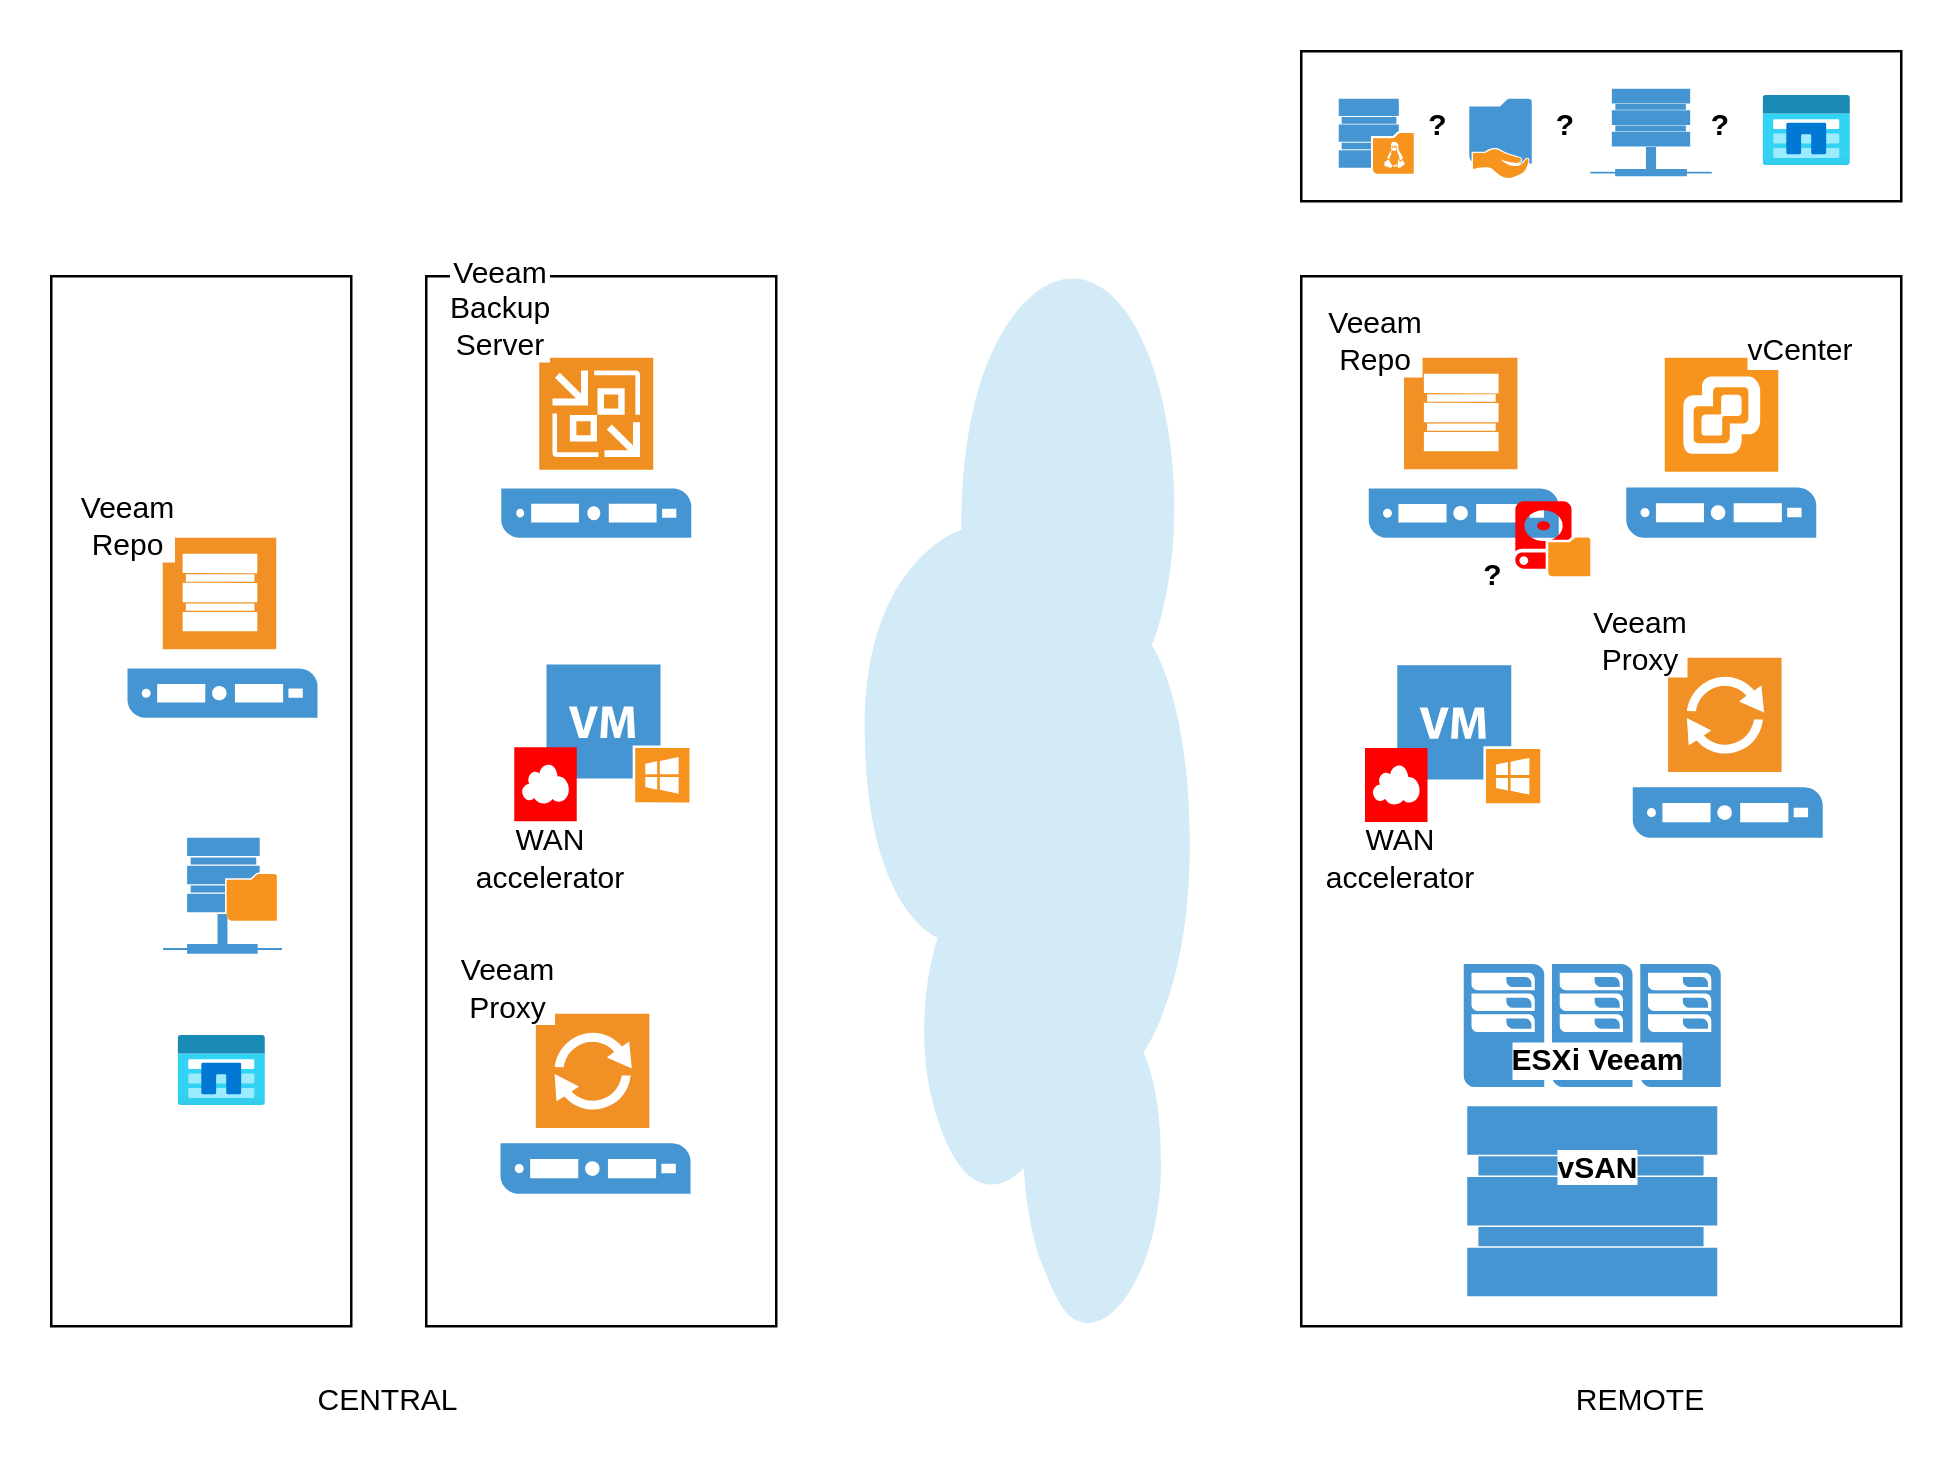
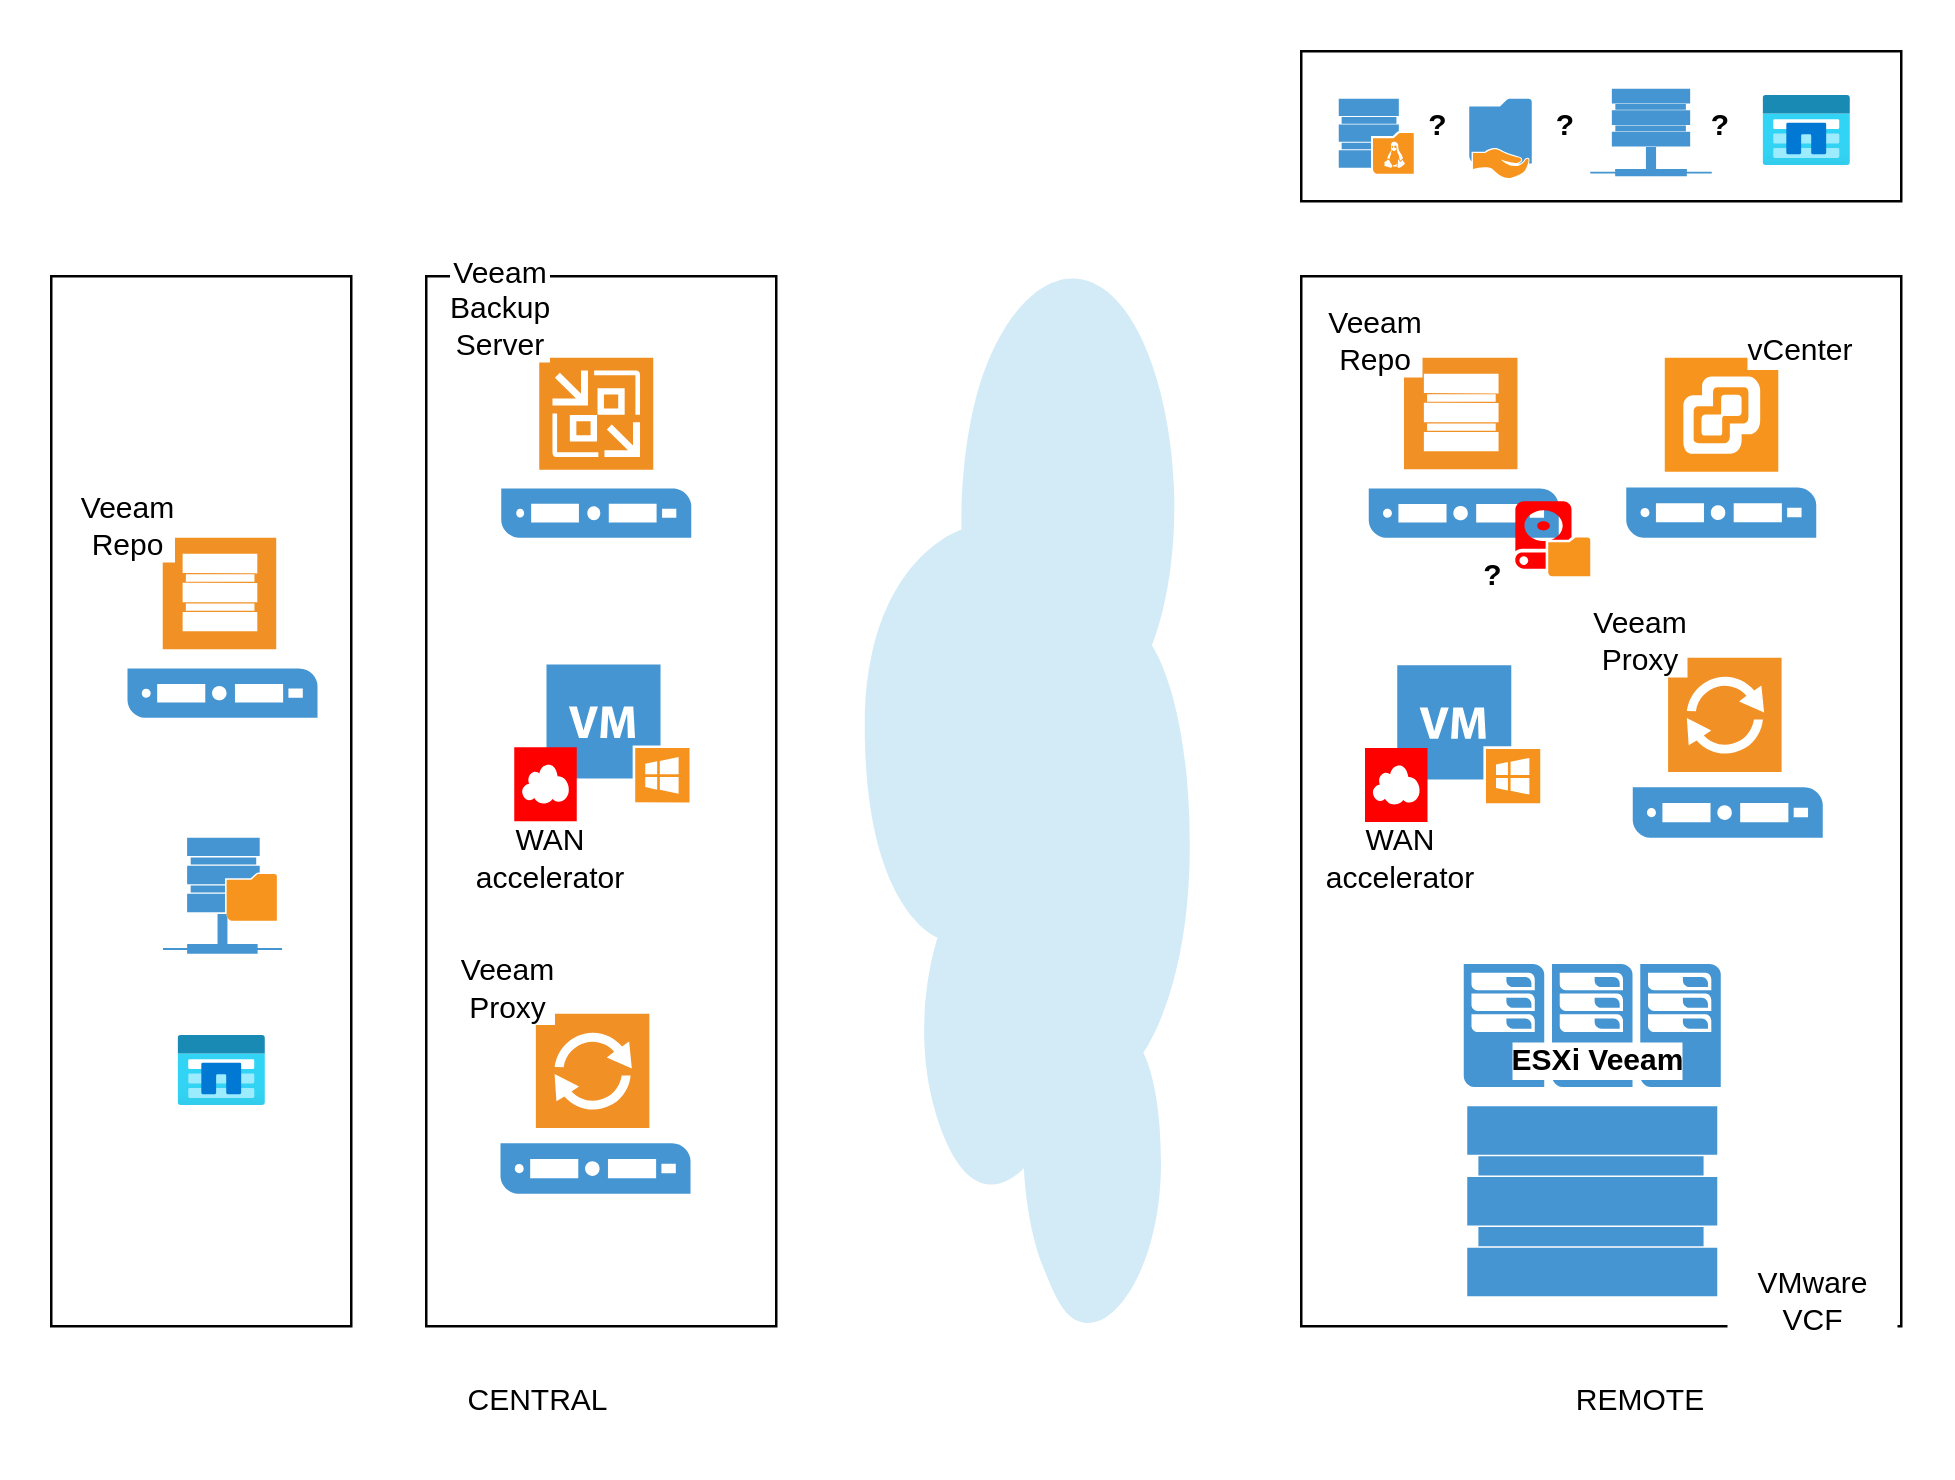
(1598, 1169) -> none
none -> (1814, 1301)
(389, 1401) -> (539, 1401)
